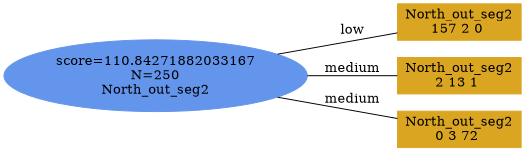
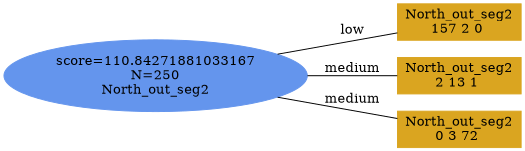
(156, 76) -> (156, 76)
